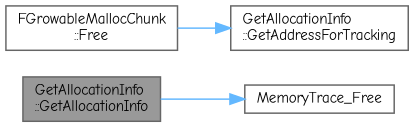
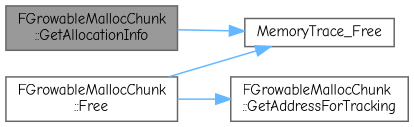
(320, 28) -> (320, 99)
none -> (212, 64)
(92, 99) -> (92, 28)
